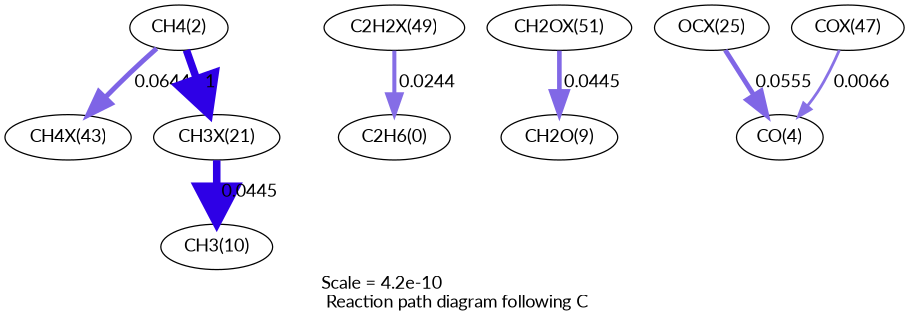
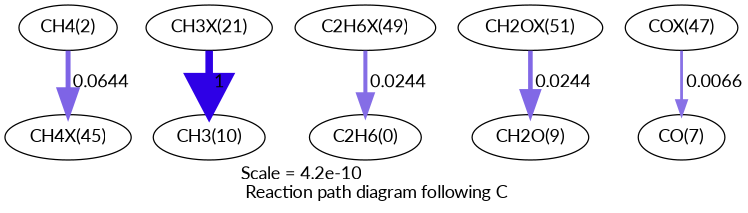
(394, 28) -> (365, 28)
(712, 28) -> none
(191, 64) -> none
(590, 83) -> (561, 83)
(68, 137) -> (68, 137)
(780, 137) -> (682, 137)
(248, 192) -> (217, 83)
